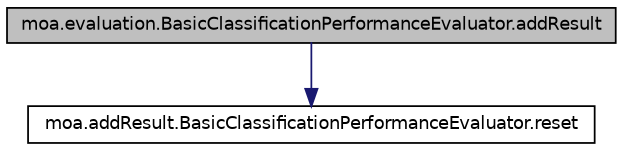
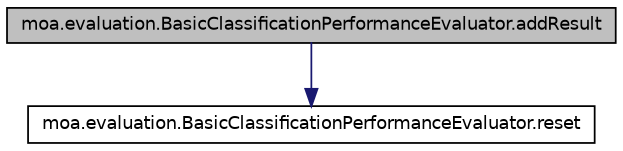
(311, 125) -> (311, 125)
